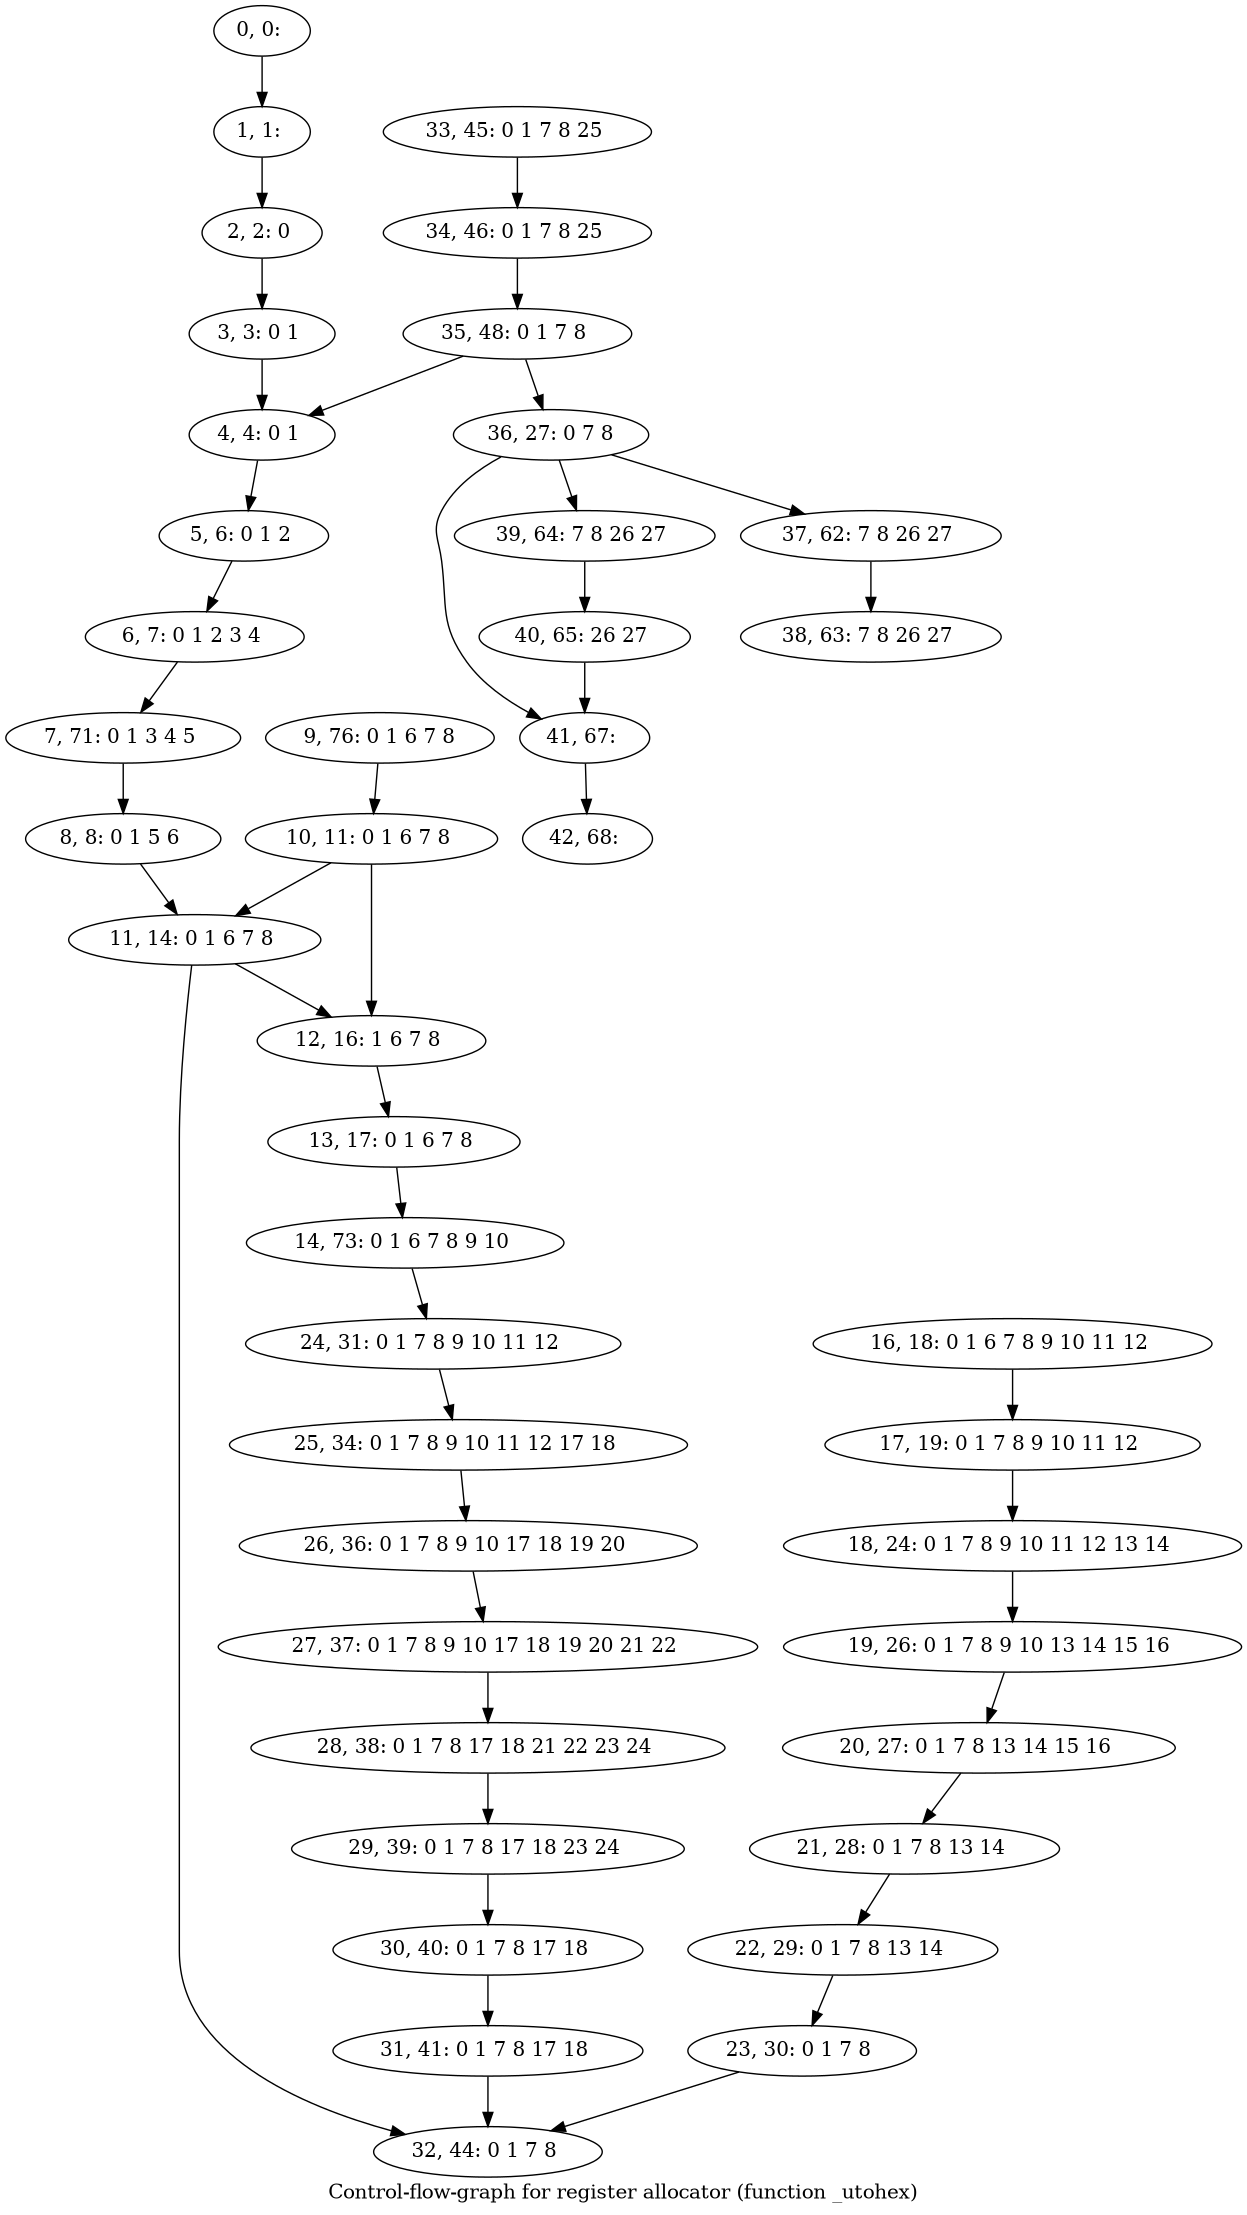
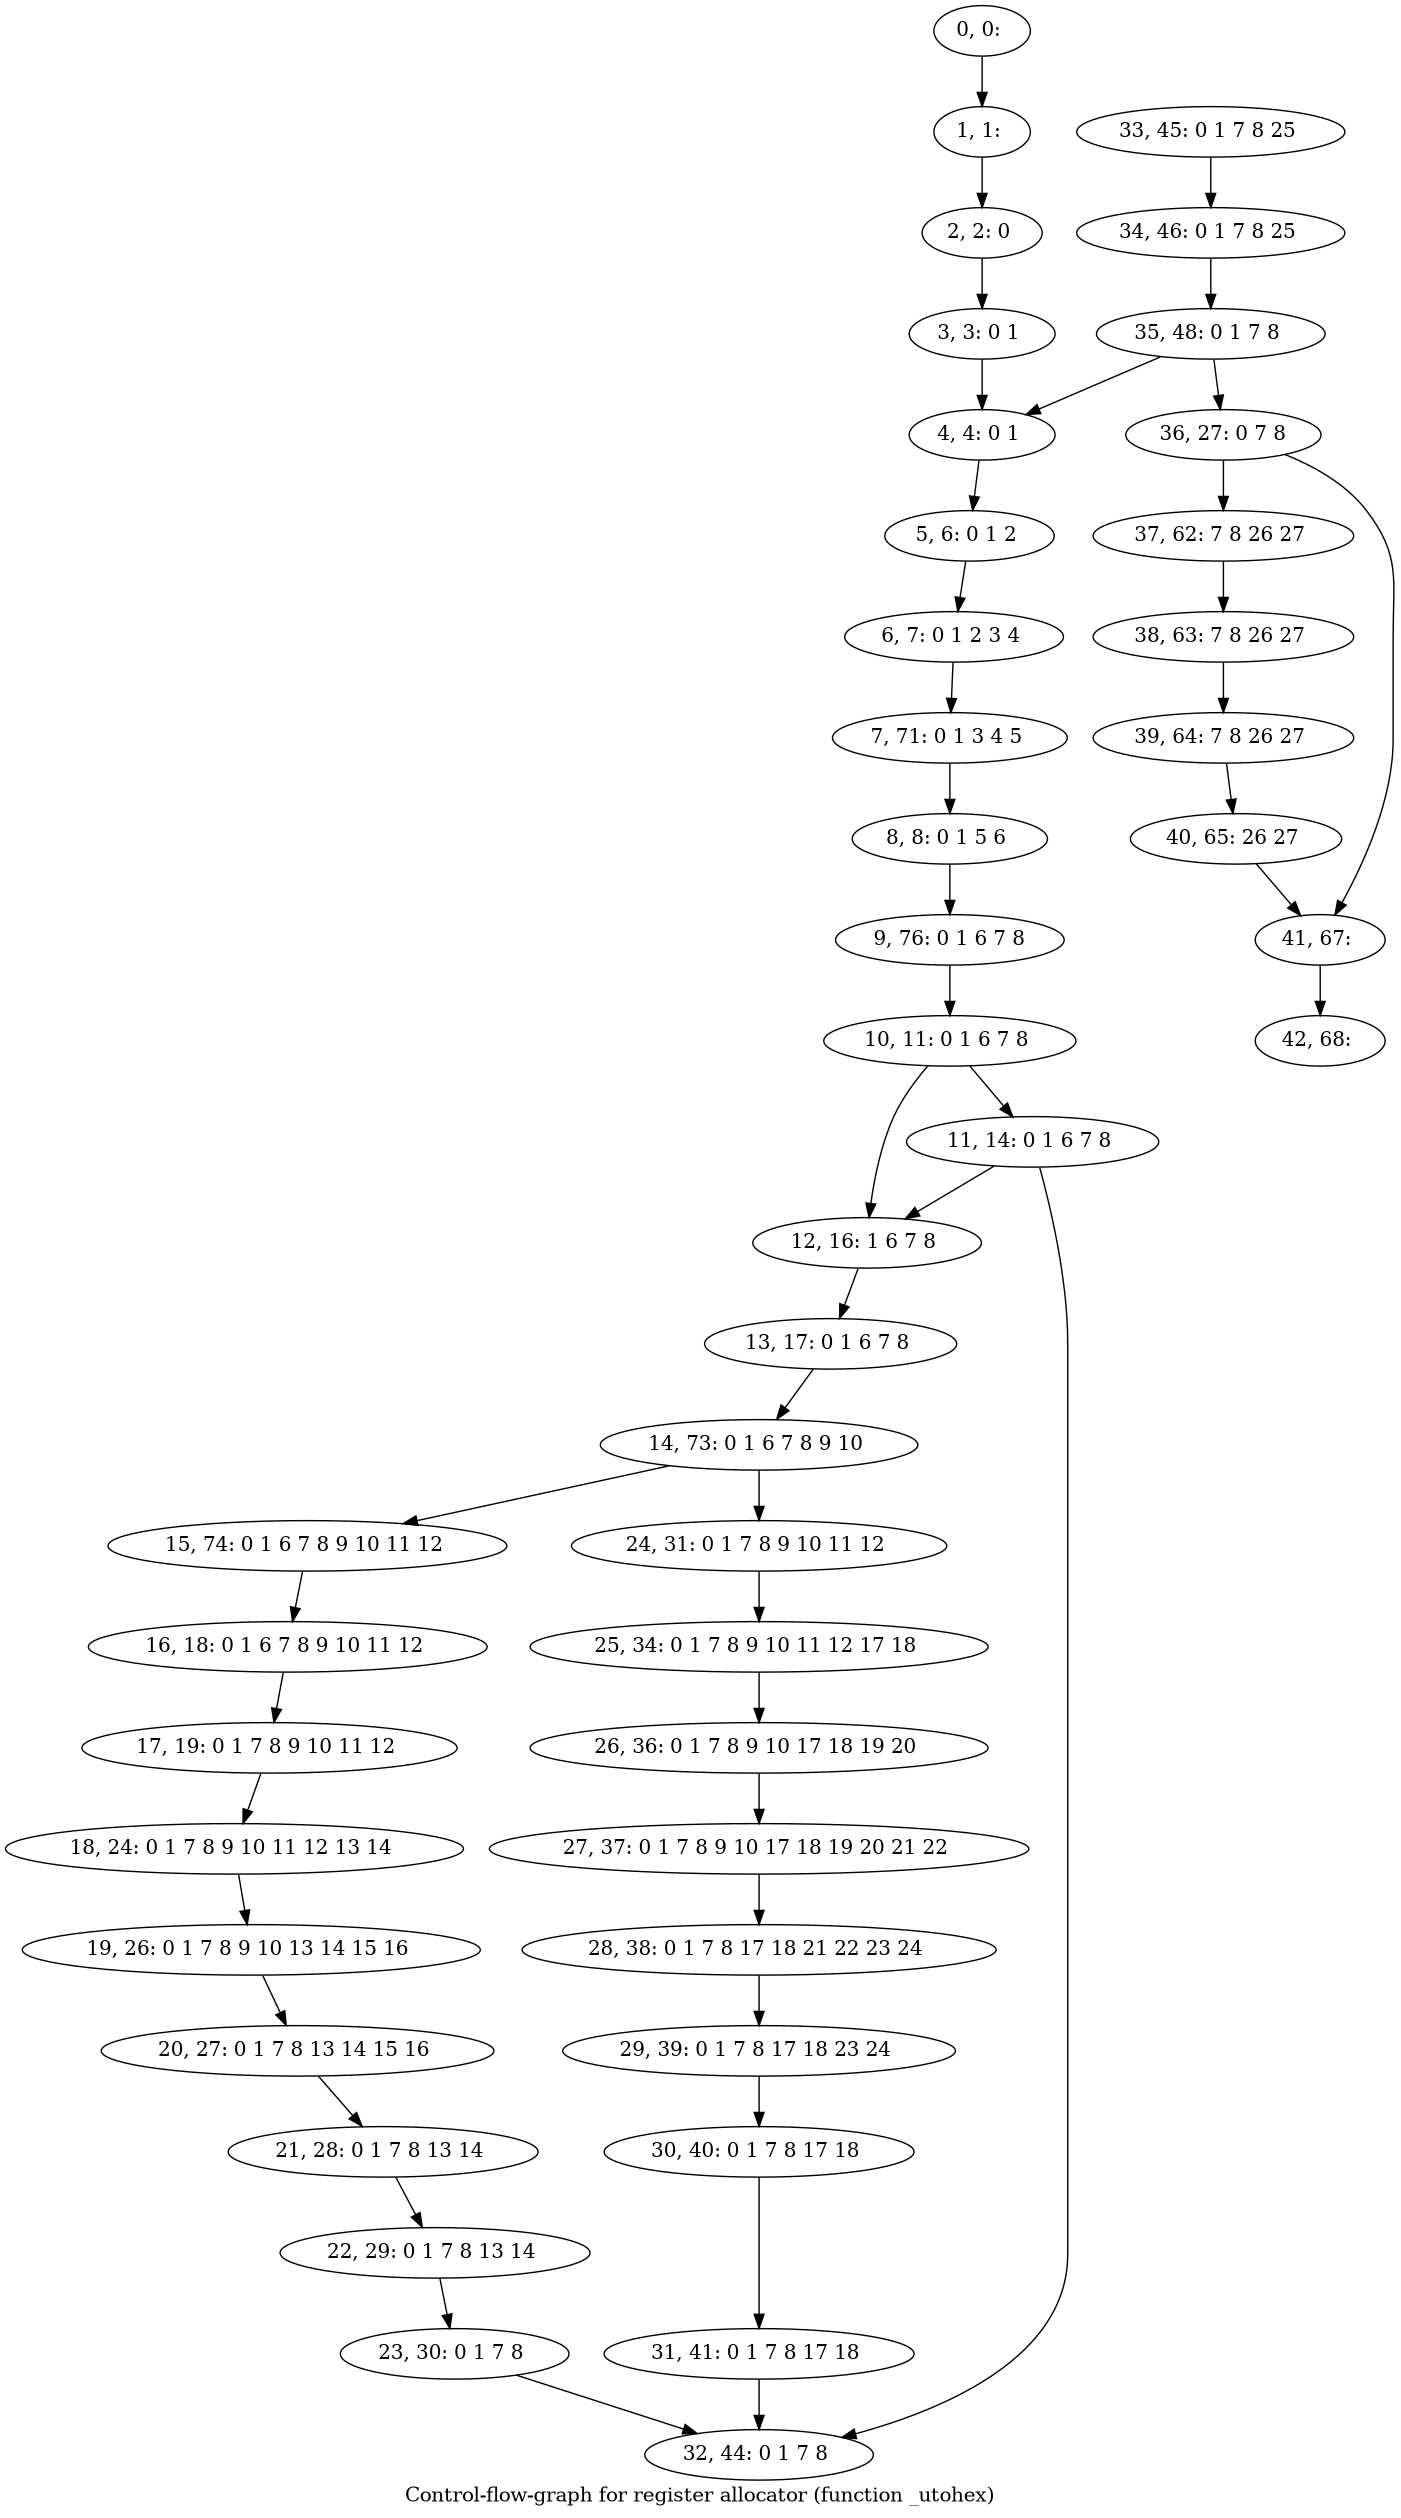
(566, 478) -> (1223, 680)
(155, 883) -> (950, 882)
none -> (307, 1546)
